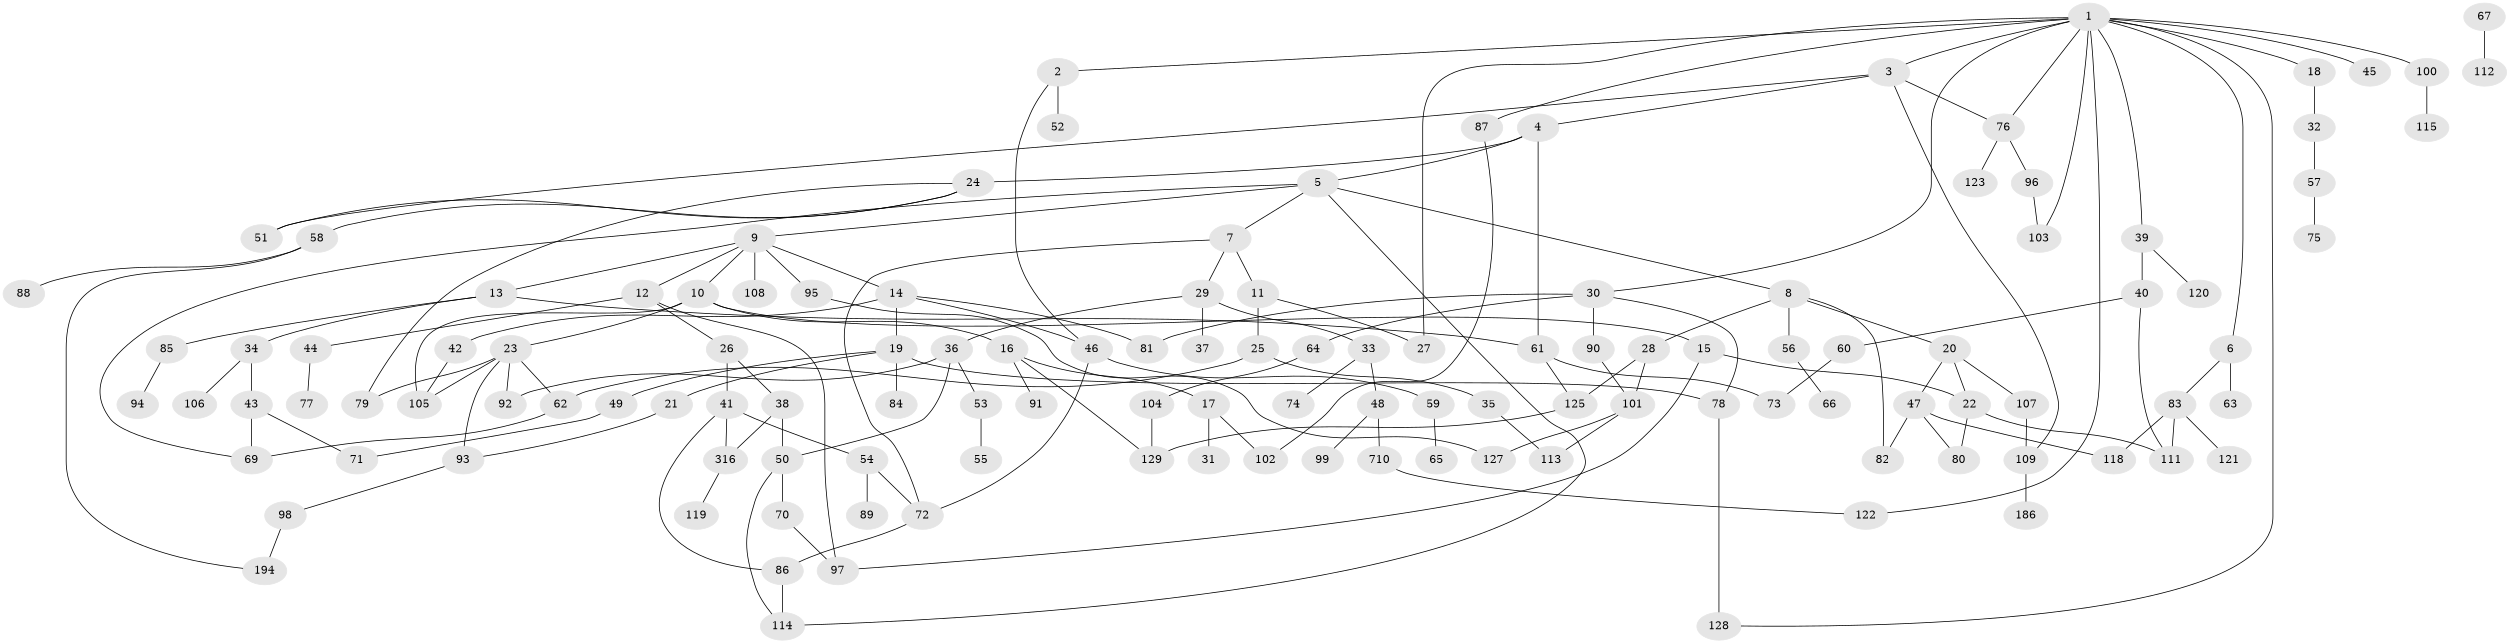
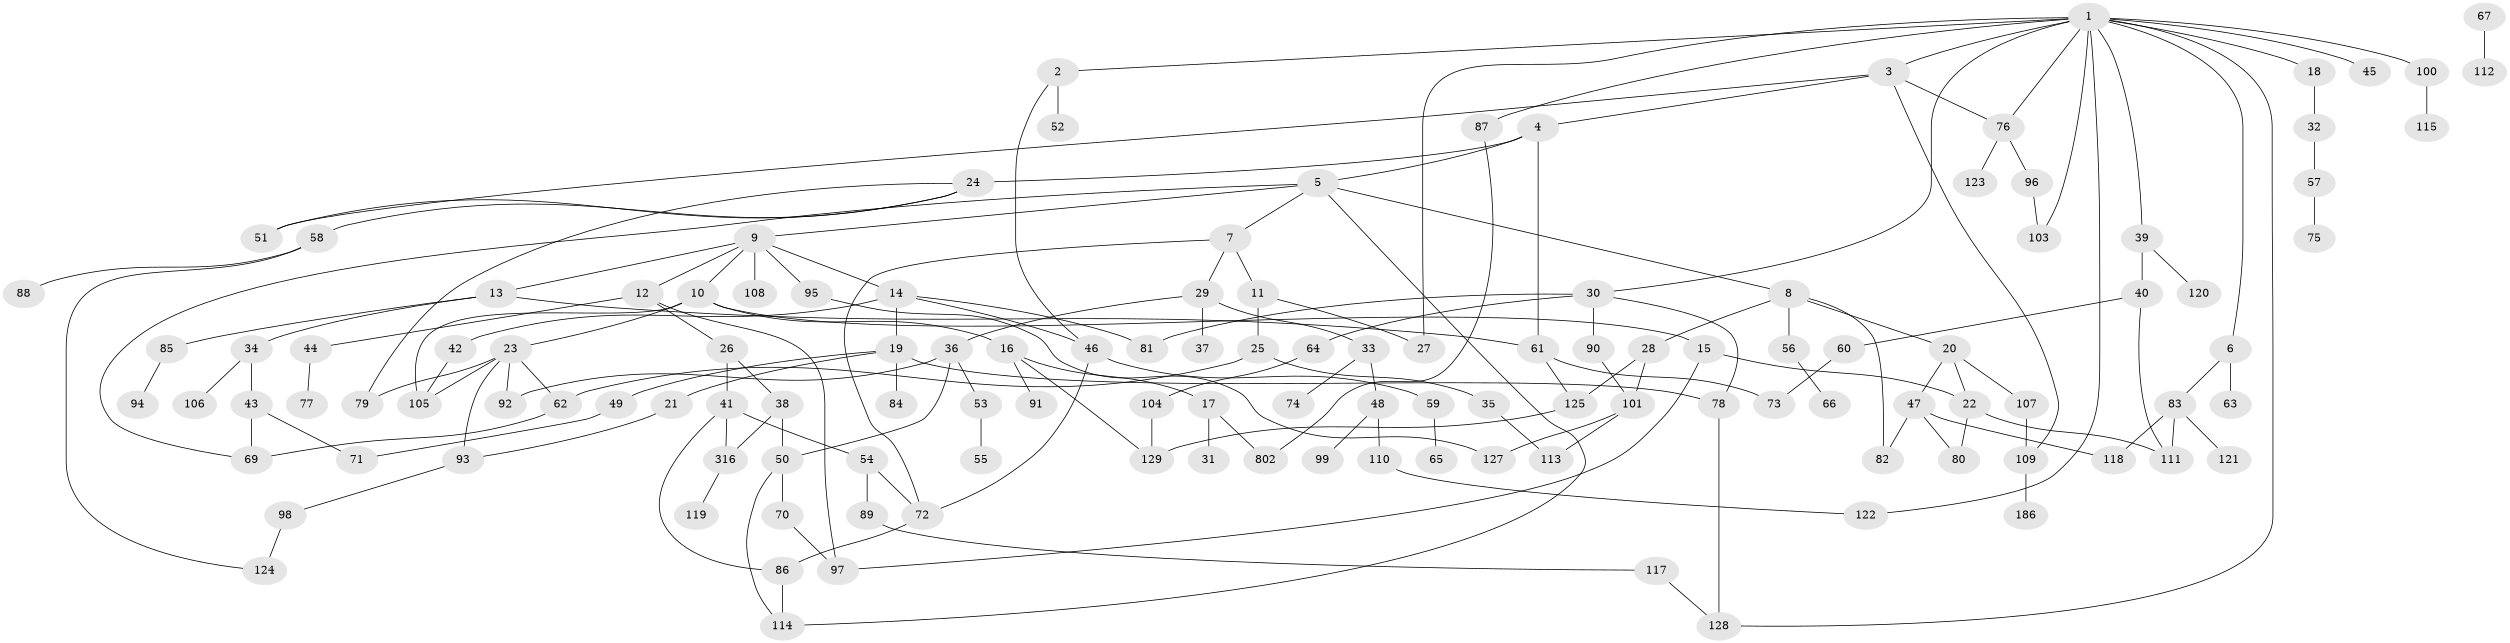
(1266, 460) -> (1266, 460)
(1380, 460) -> (1380, 460)
(265, 571) -> (265, 571)
none -> (1657, 571)
